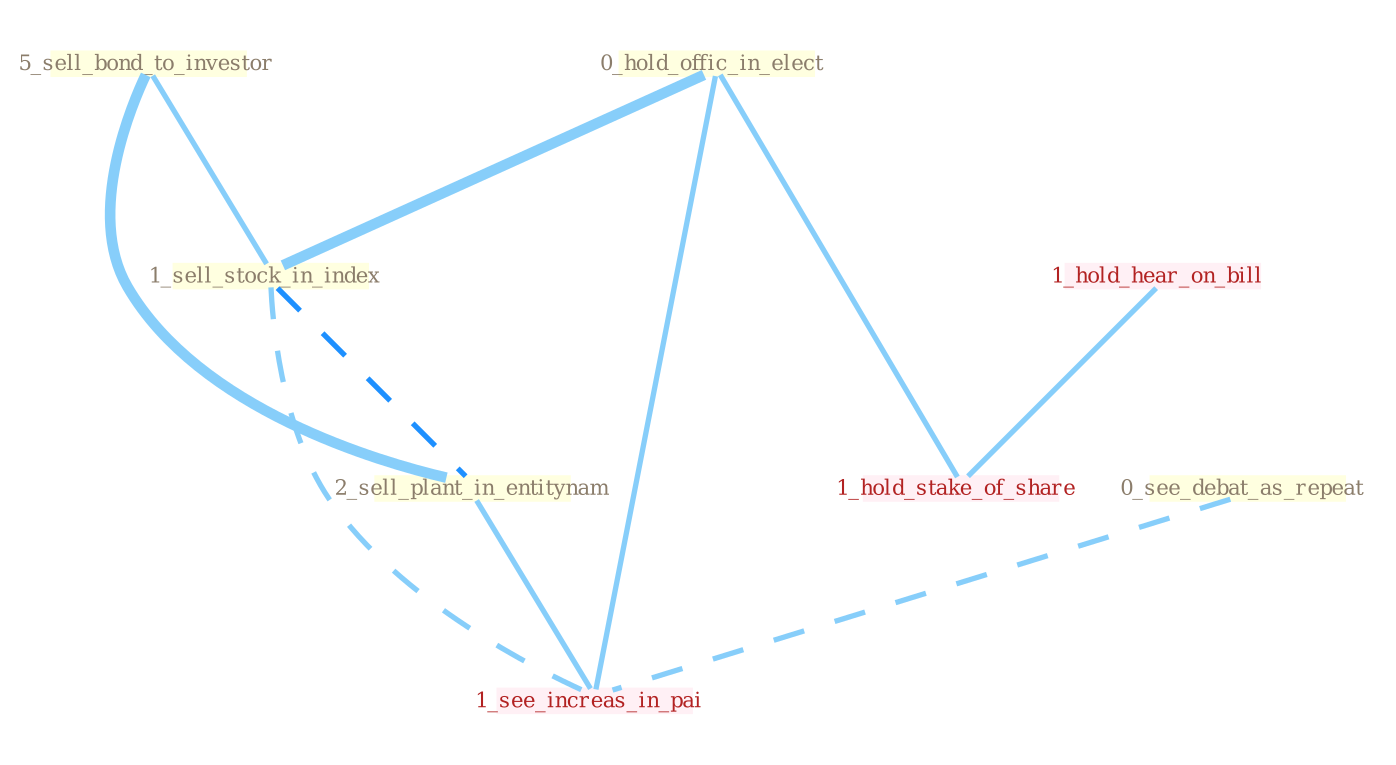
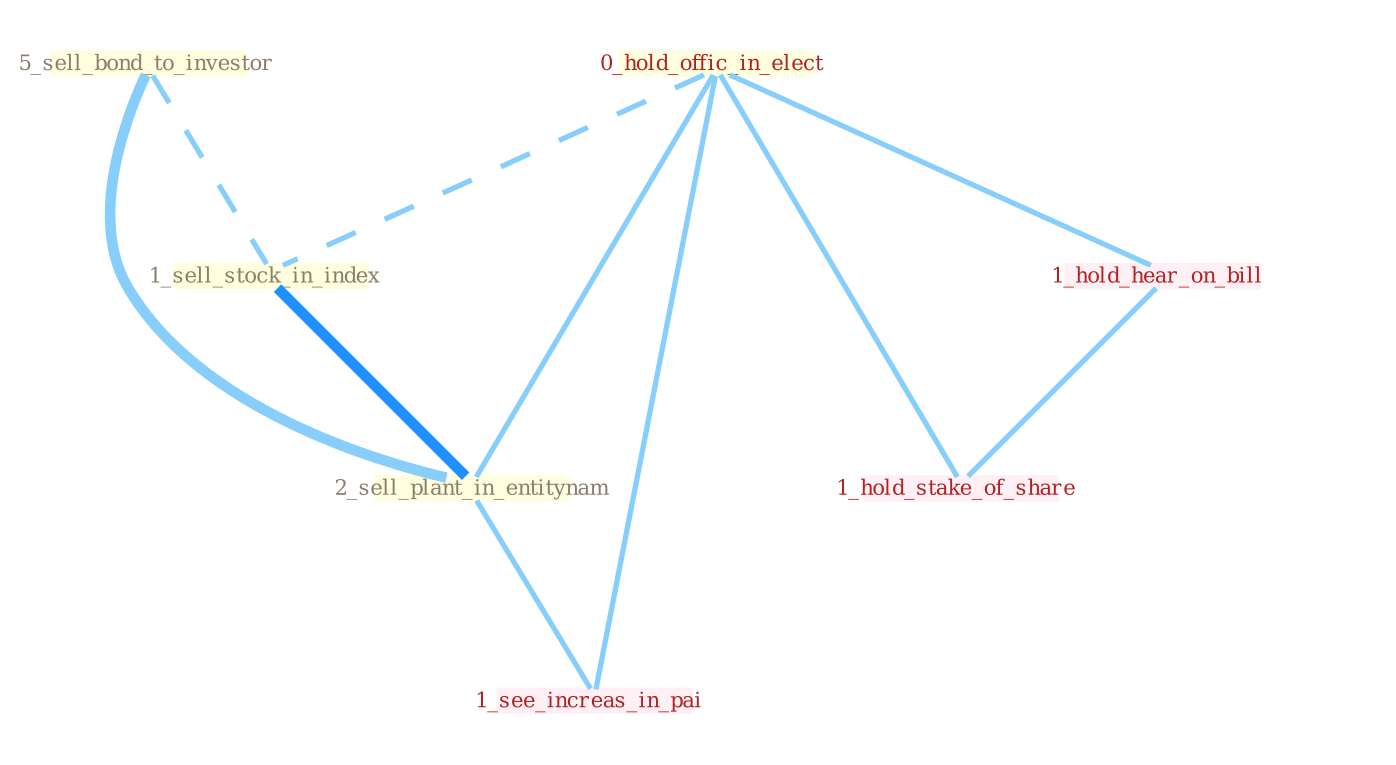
(717, 64) -> (717, 64)
(210, 170) -> (210, 170)
(493, 170) -> (493, 170)
none -> (940, 170)
none -> (595, 276)
(372, 382) -> (372, 382)
(1248, 488) -> none
(360, 538) -> none
